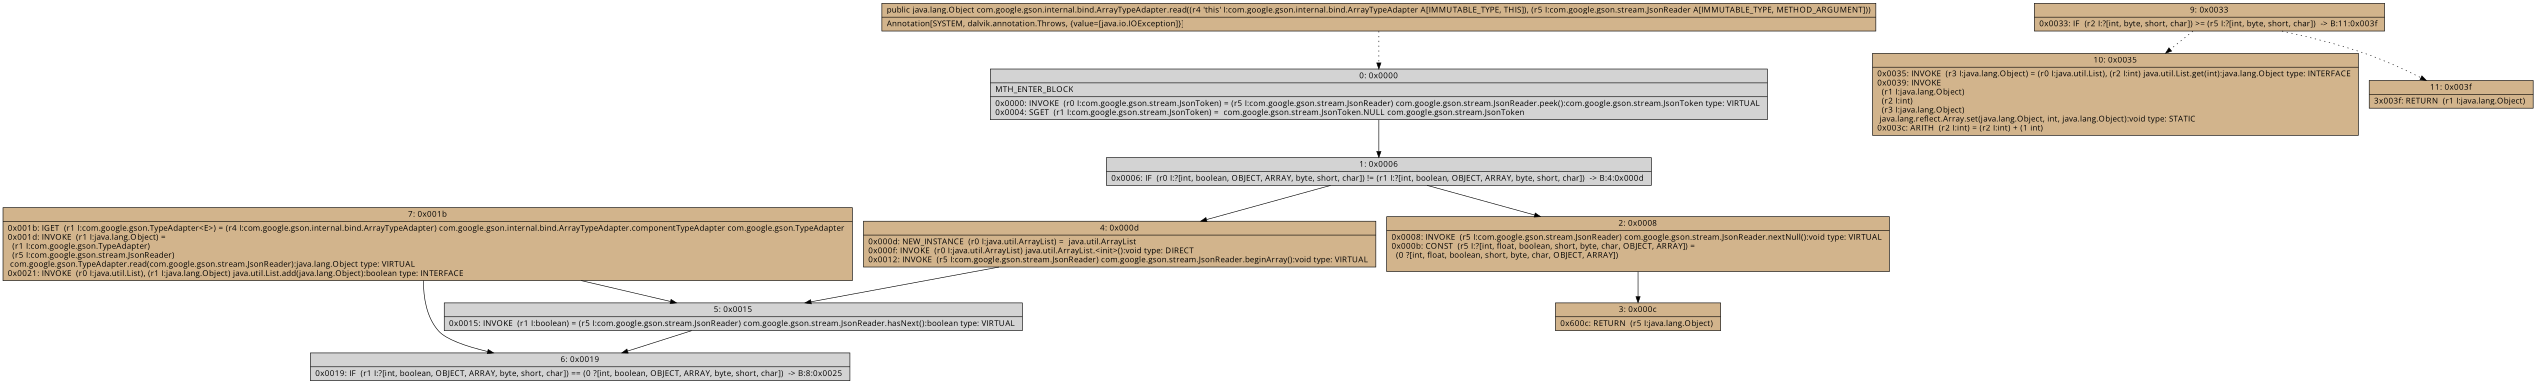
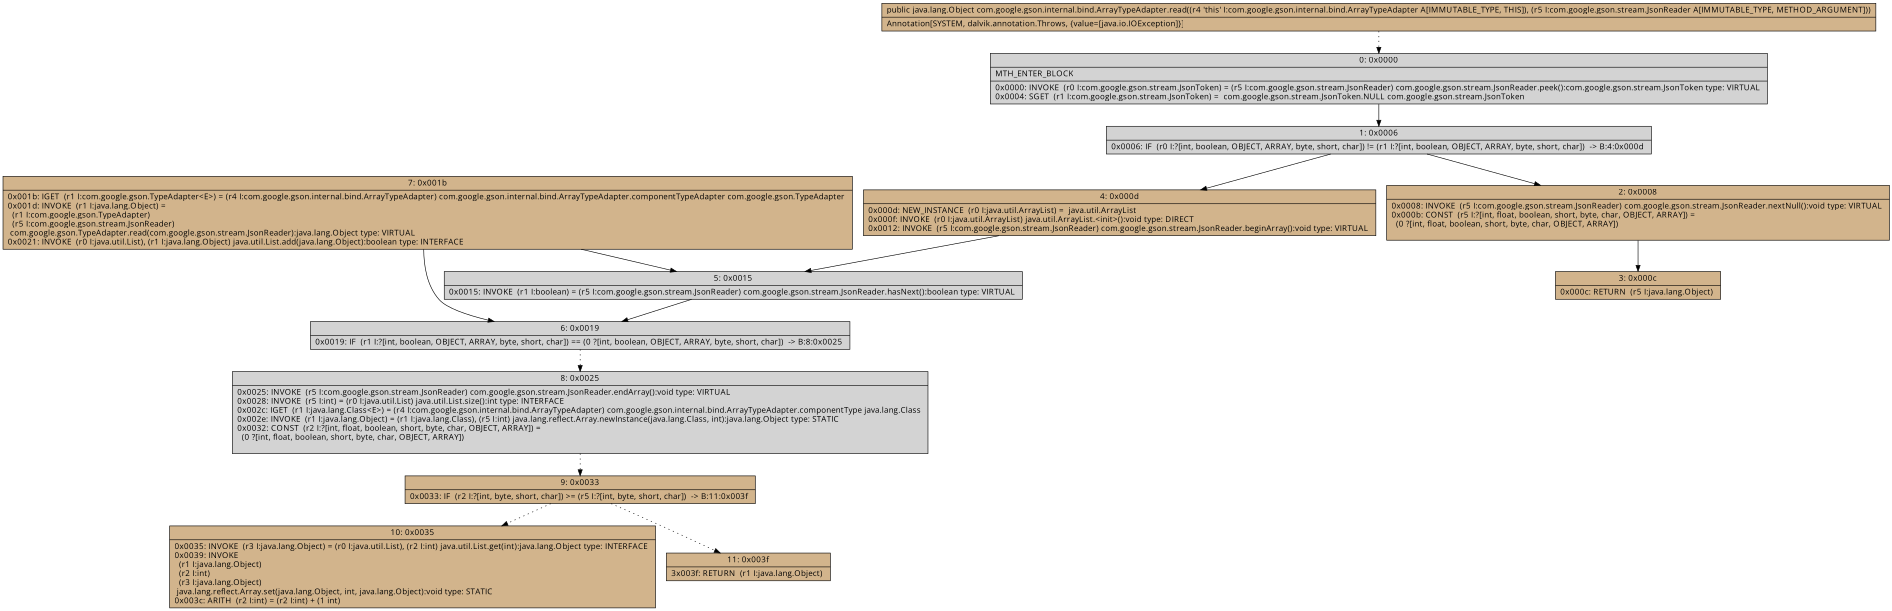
(1638, 323) -> (1638, 292)
none -> (580, 413)
